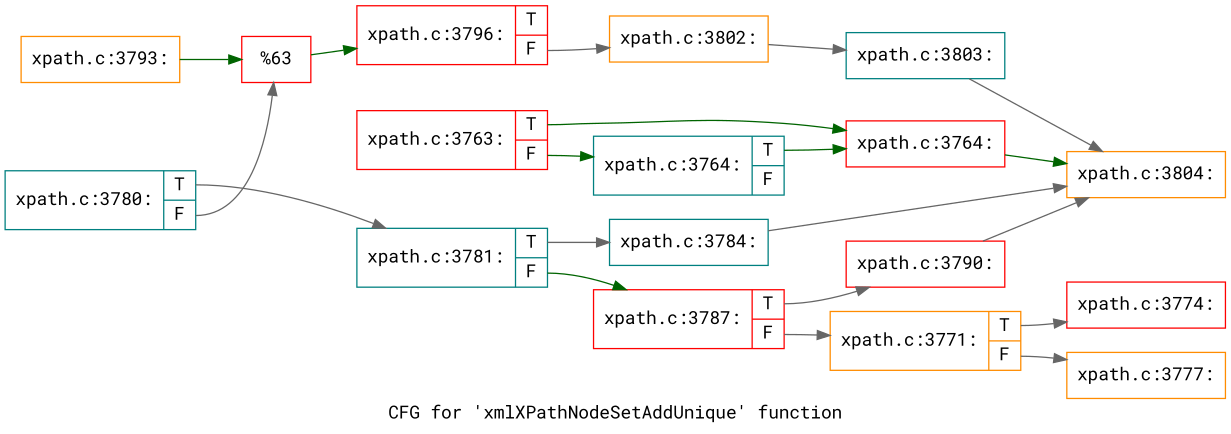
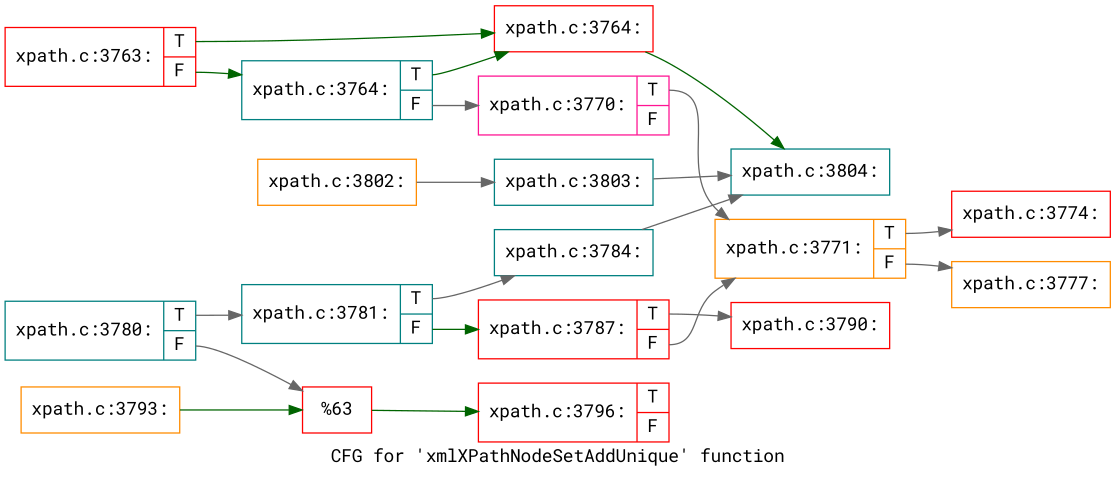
(572, 50) -> none
none -> (574, 106)
(1146, 175) -> (810, 172)
(1030, 222) -> none
